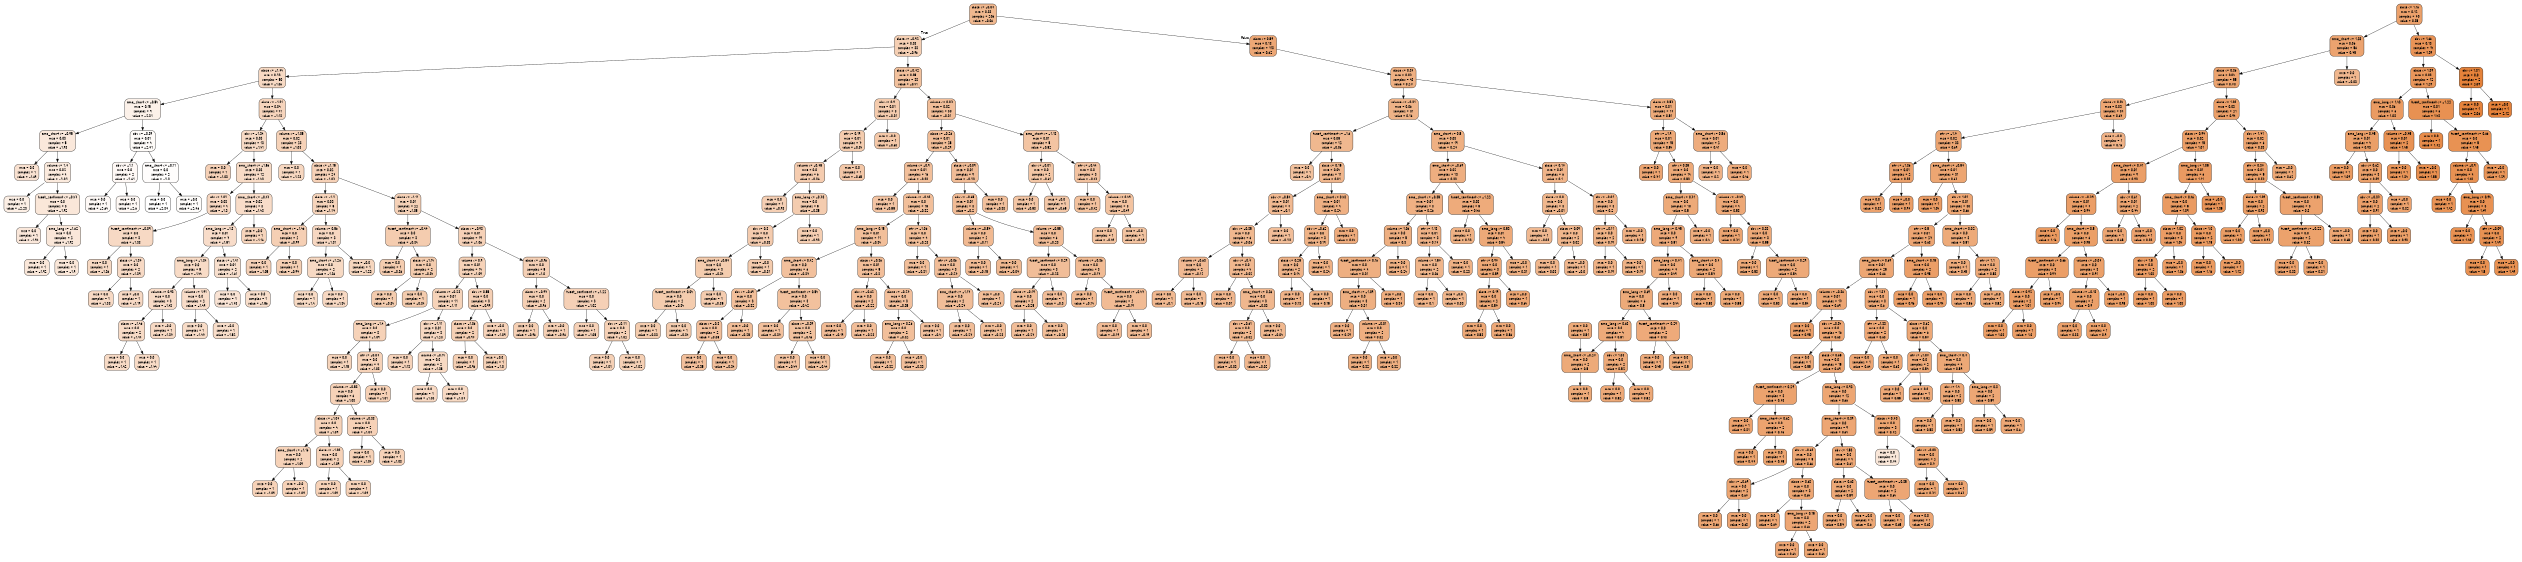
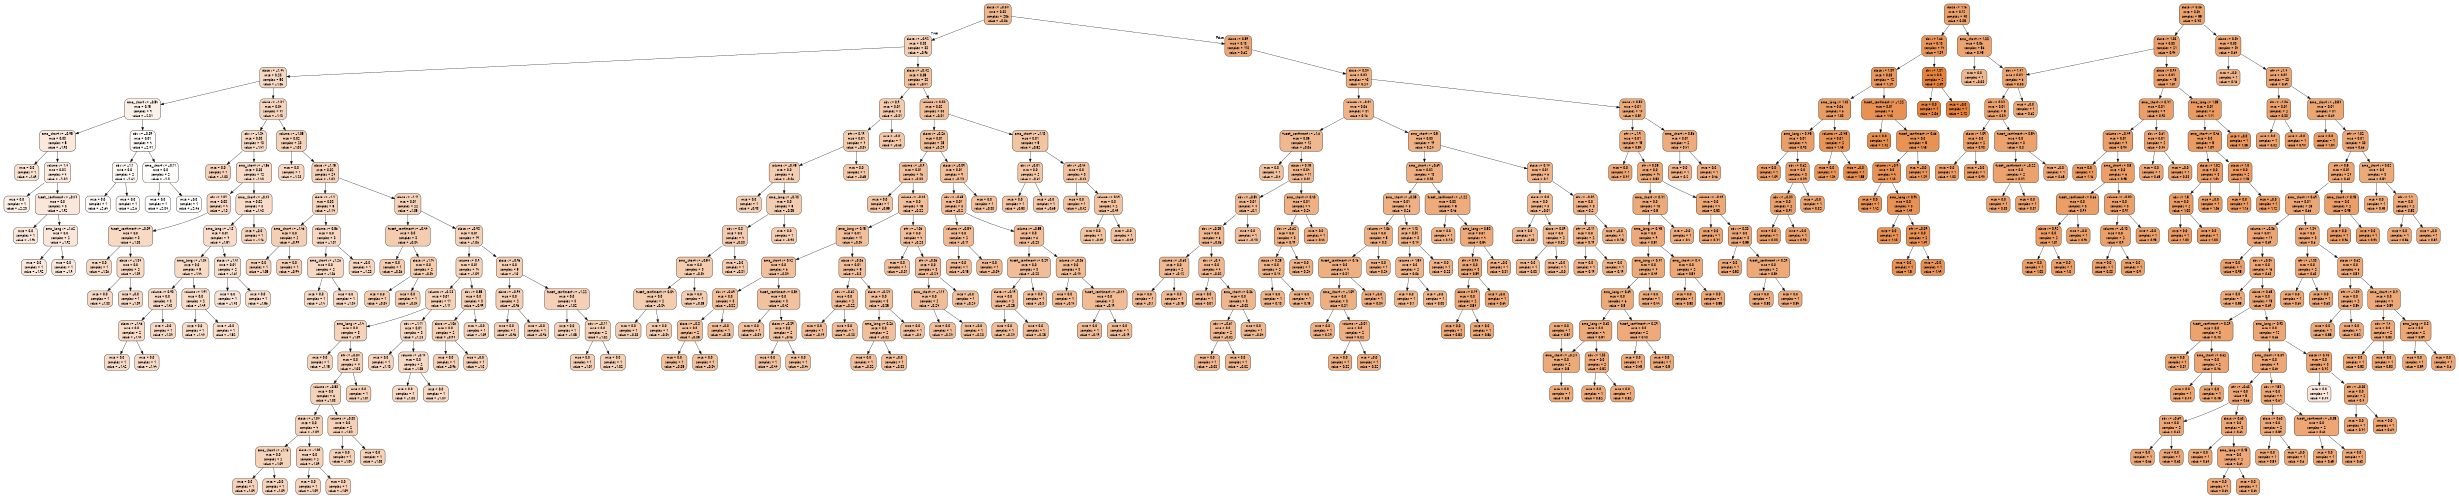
(2286, 62) -> (1994, 61)
(1119, 204) -> (1108, 204)
(131, 299) -> (130, 299)
(1804, 457) -> (2240, 394)
